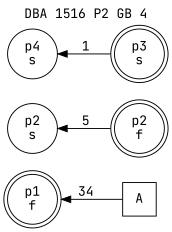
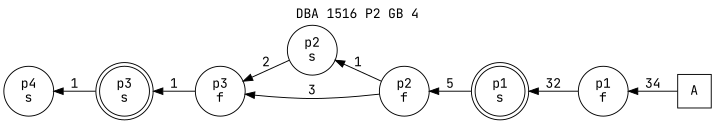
none -> (220, 91)
none -> (500, 91)
(86, 121) -> (358, 63)
(139, 128) -> (404, 91)
(32, 199) -> (603, 91)
